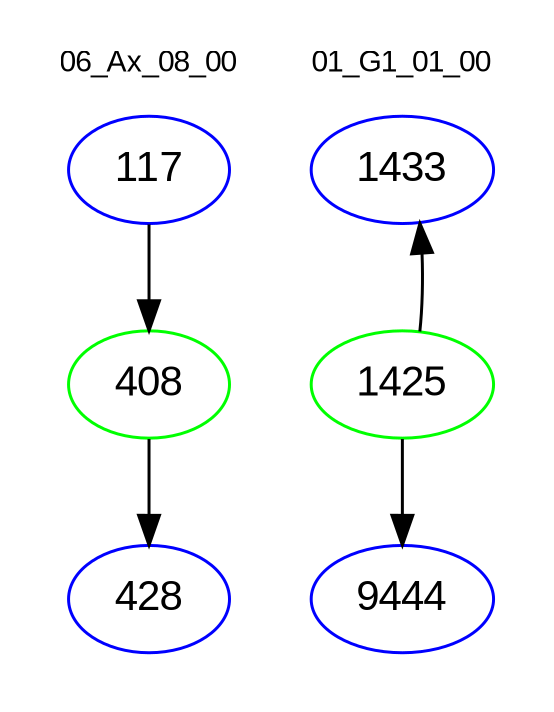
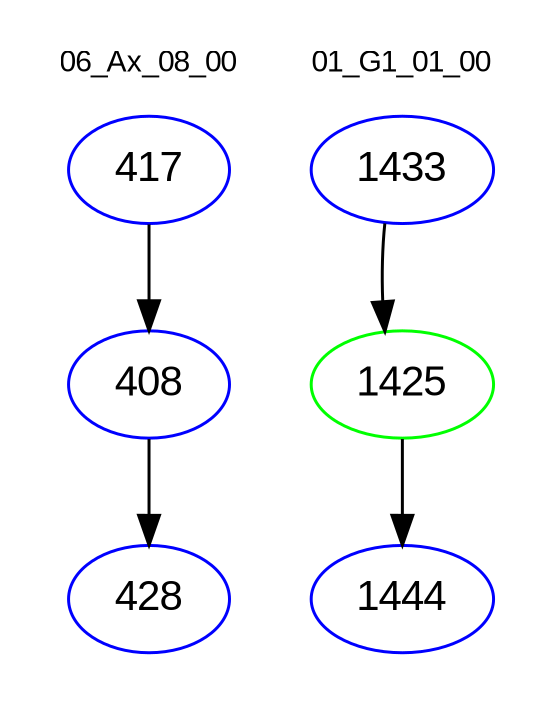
(149, 170) -> (149, 170)
(422, 293) -> (382, 262)
(149, 384) -> (149, 384)
(402, 599) -> (402, 599)
